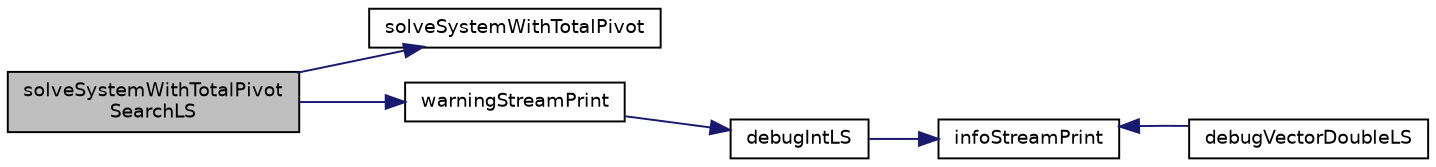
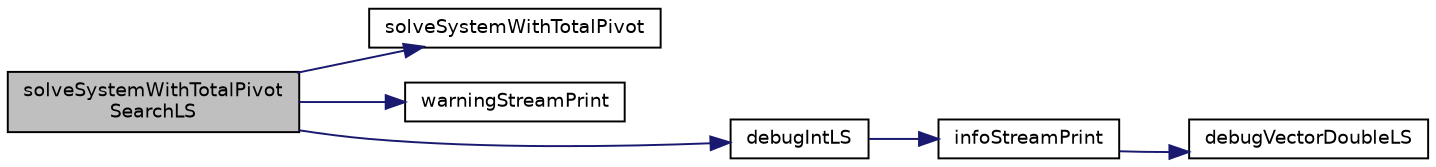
(668, 122) -> (504, 146)
(1164, 126) -> (1144, 152)
